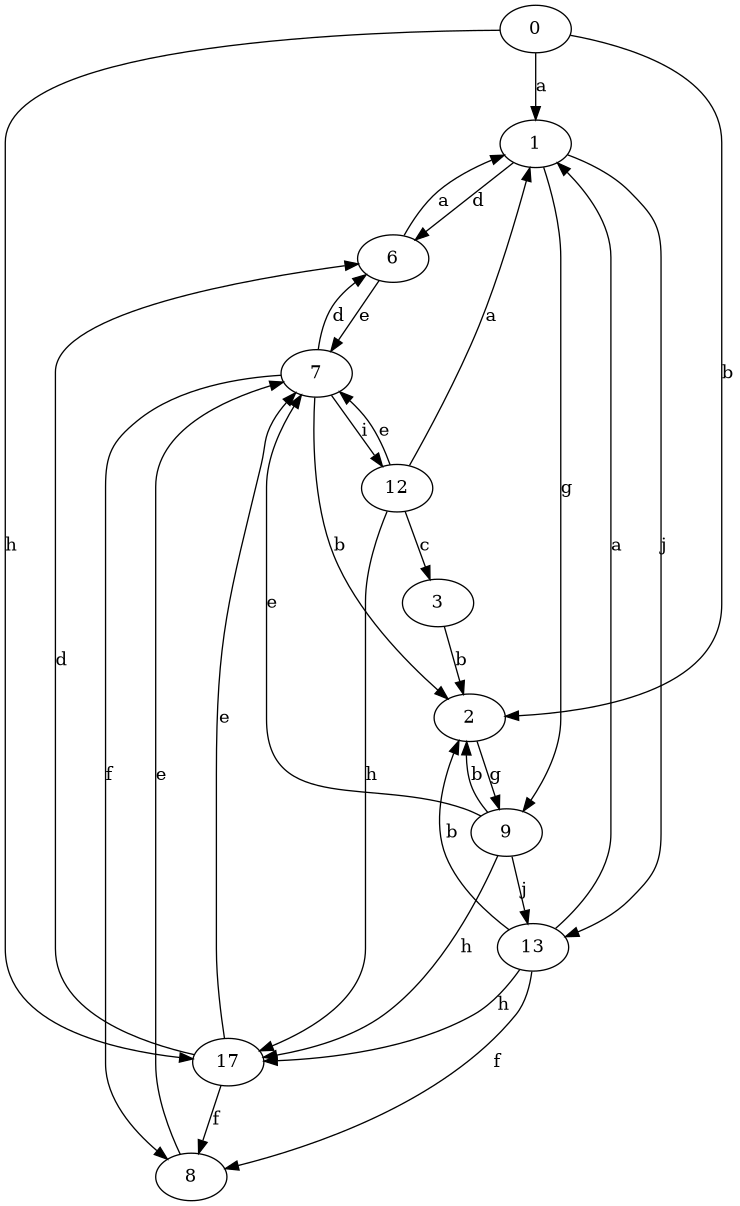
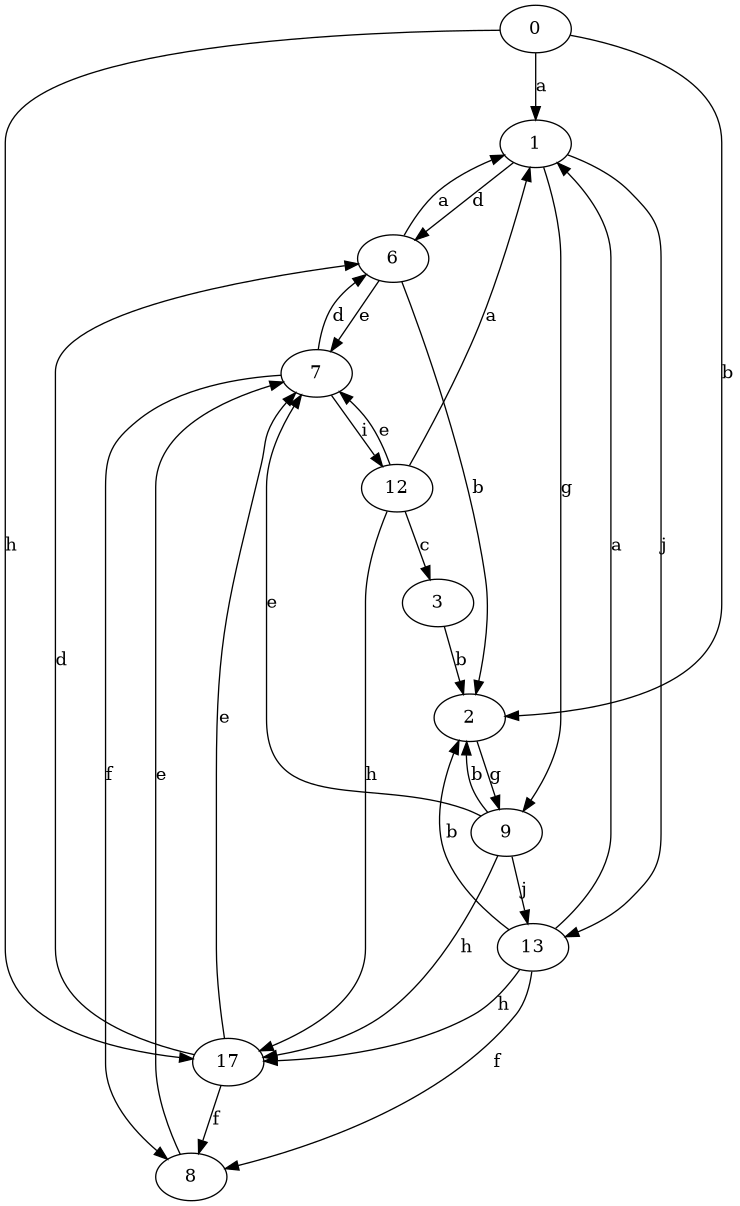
(336, 561) -> (465, 478)
